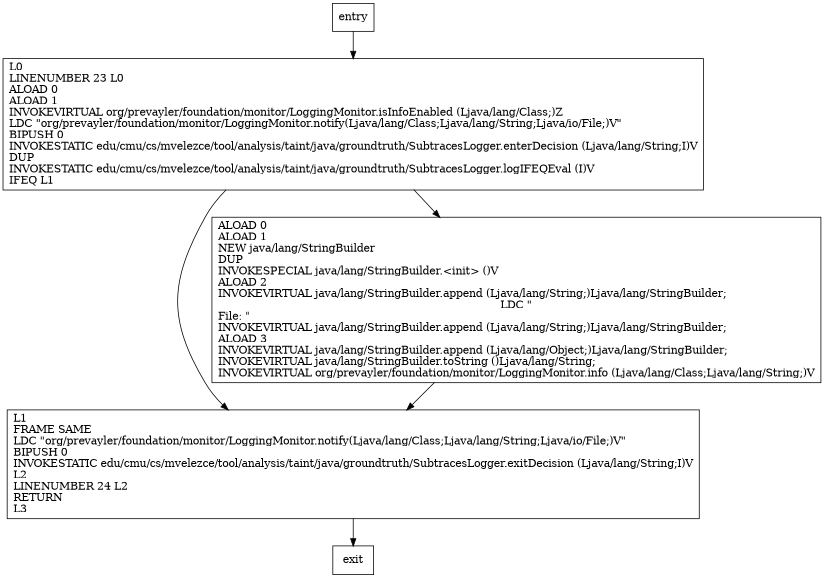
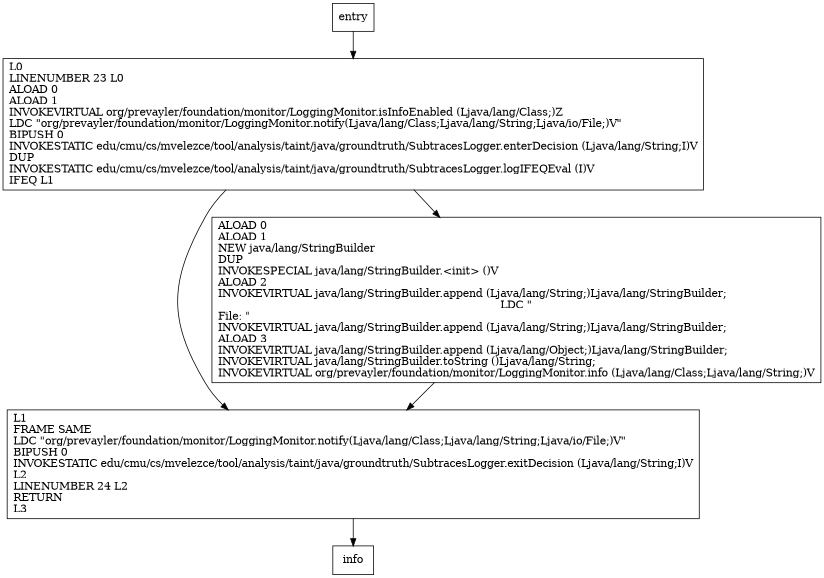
(353, 560) -> (353, 560)
